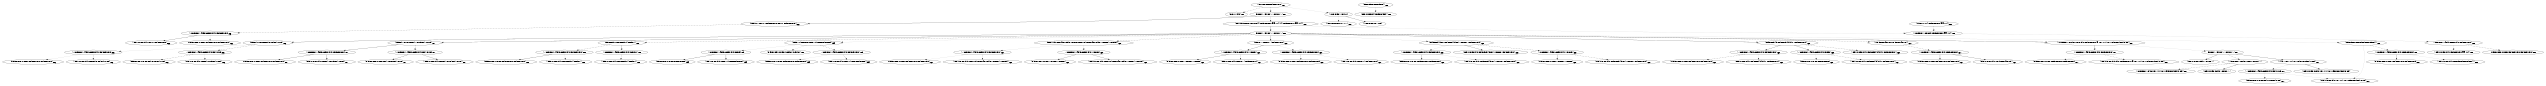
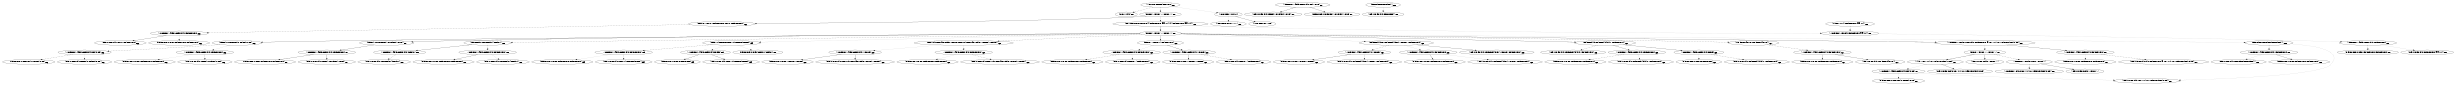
(415, 47) -> none
